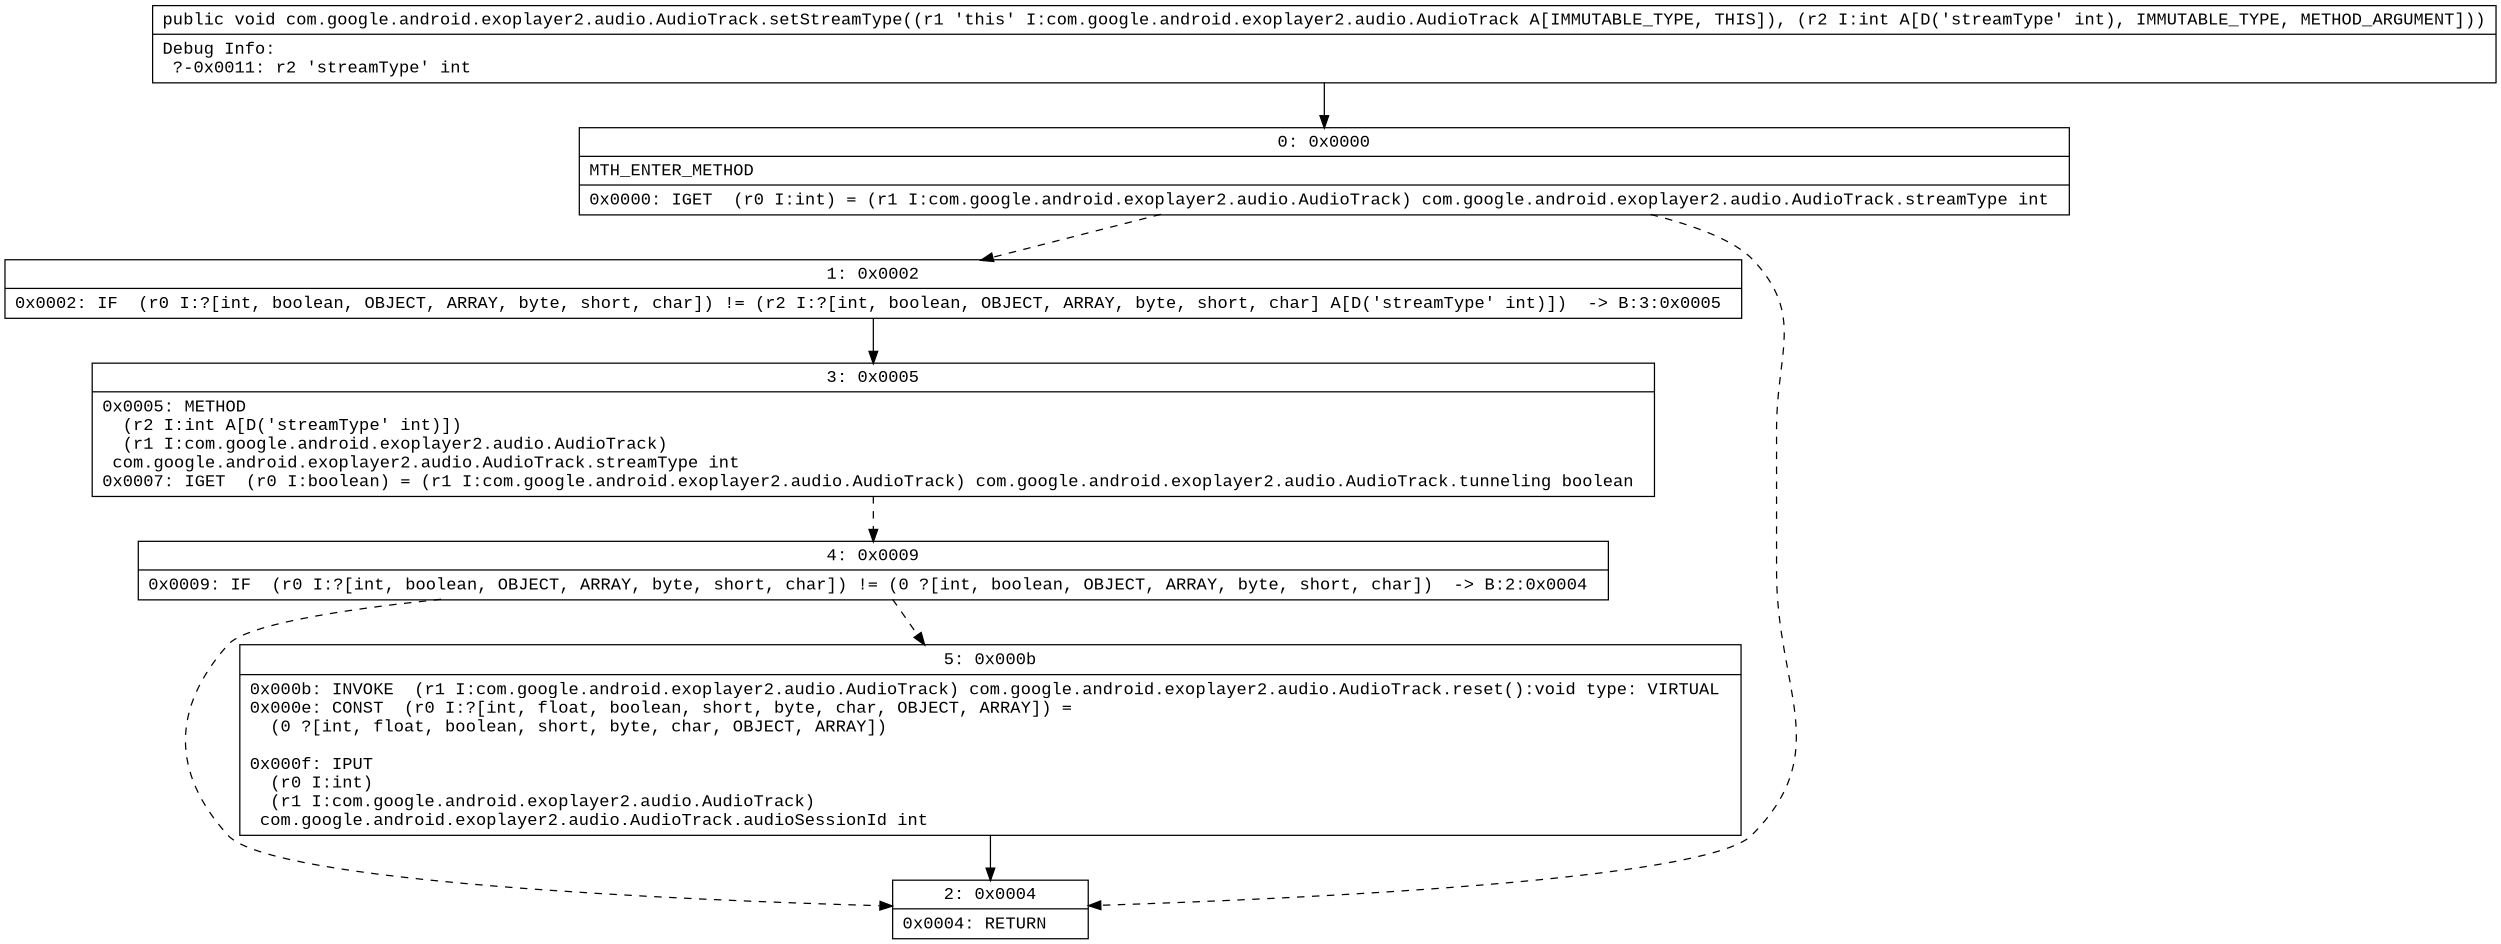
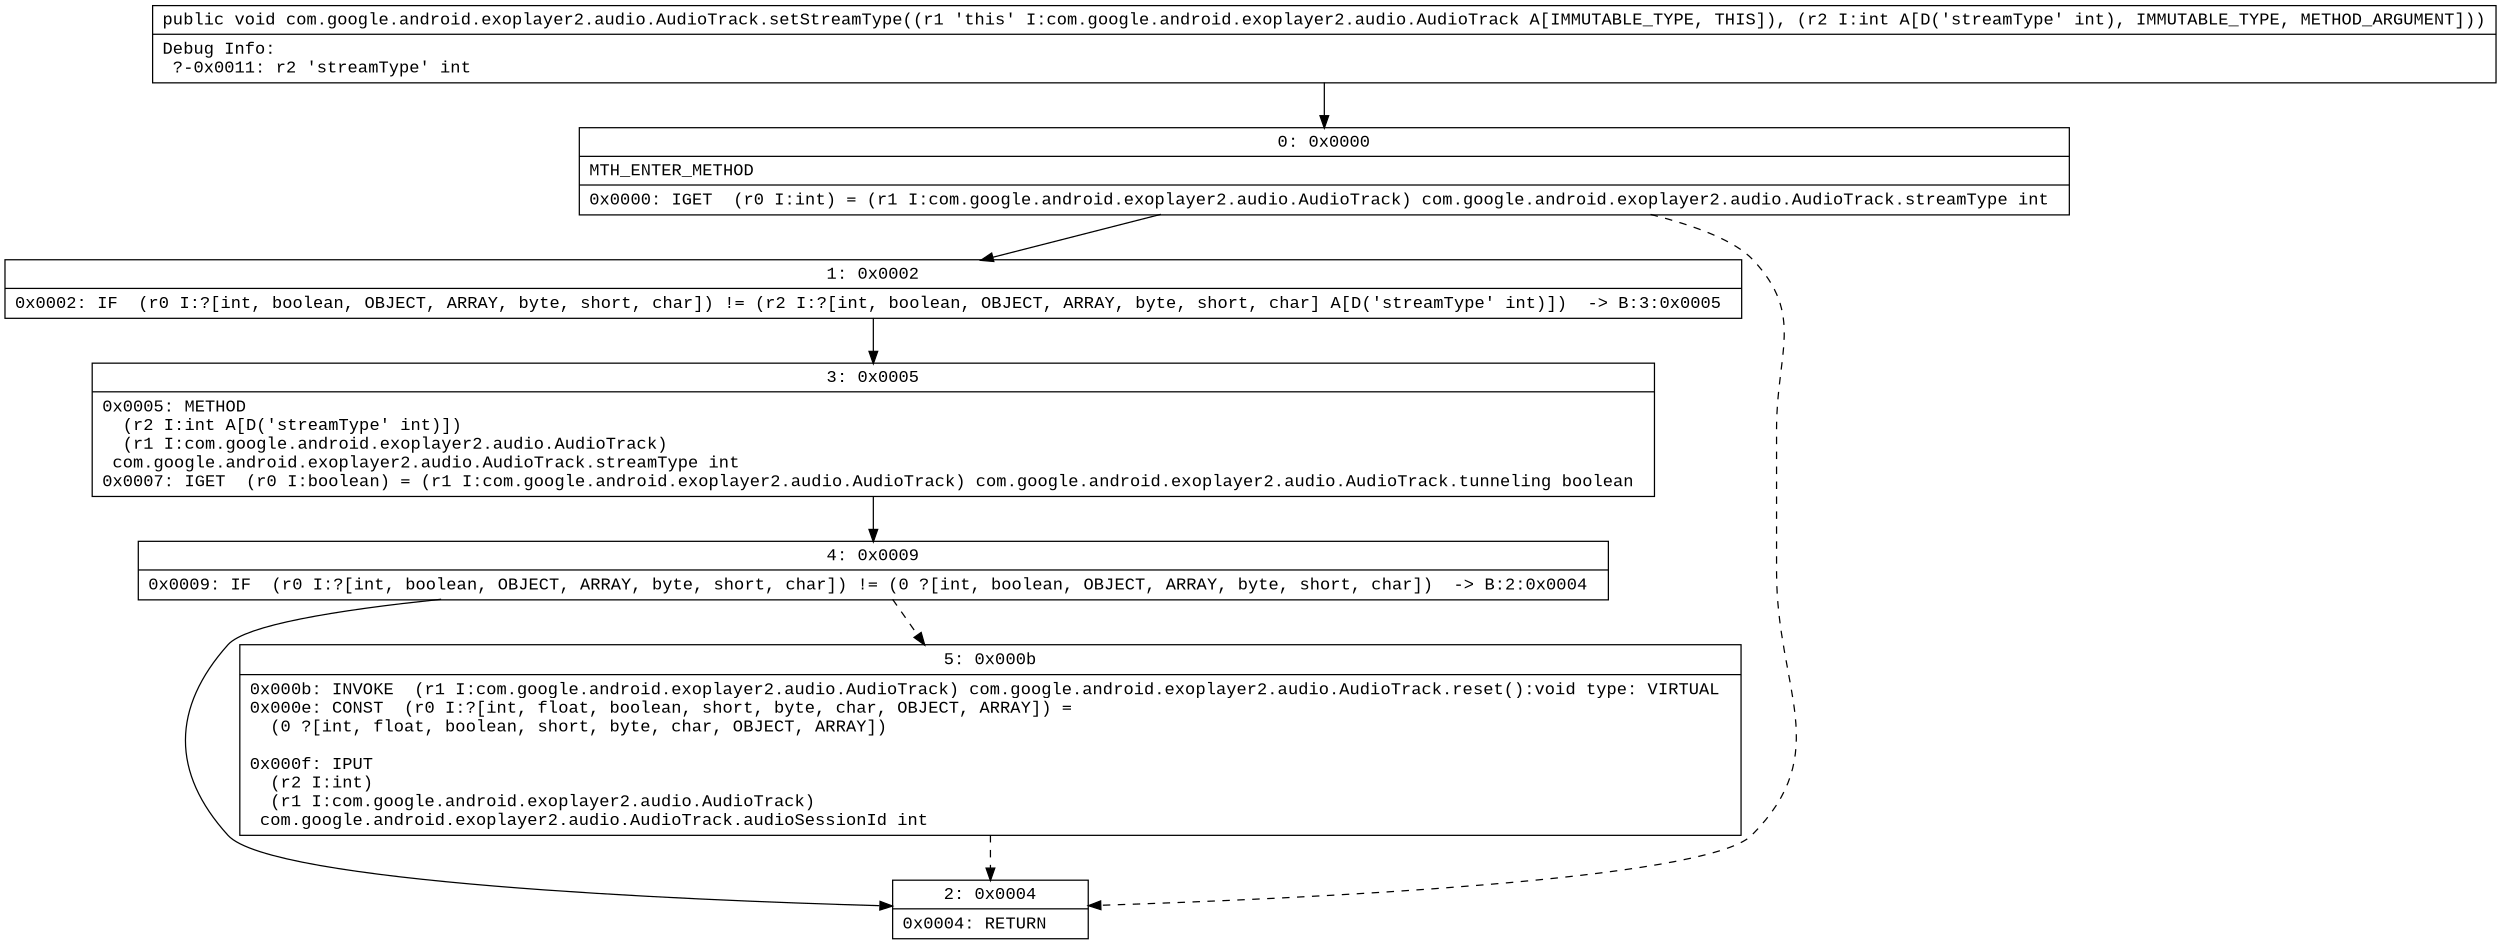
(1077, 236) -> (1077, 236)
(873, 513) -> (873, 513)
(312, 782) -> (312, 782)
(990, 851) -> (990, 851)
(335, 868) -> (335, 868)
